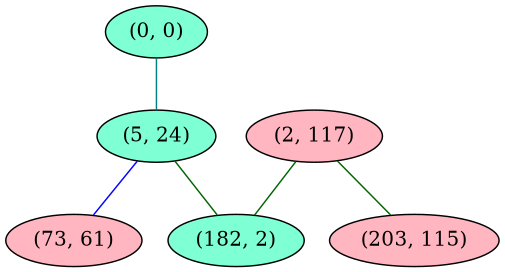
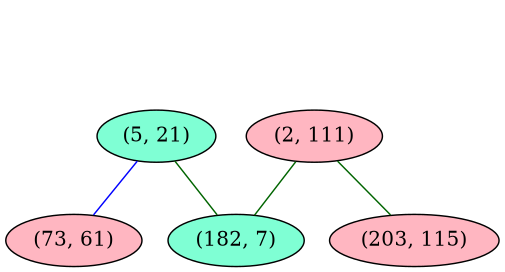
(156, 32) -> none
(156, 136) -> (156, 136)
(314, 136) -> (314, 136)
(236, 240) -> (236, 240)
